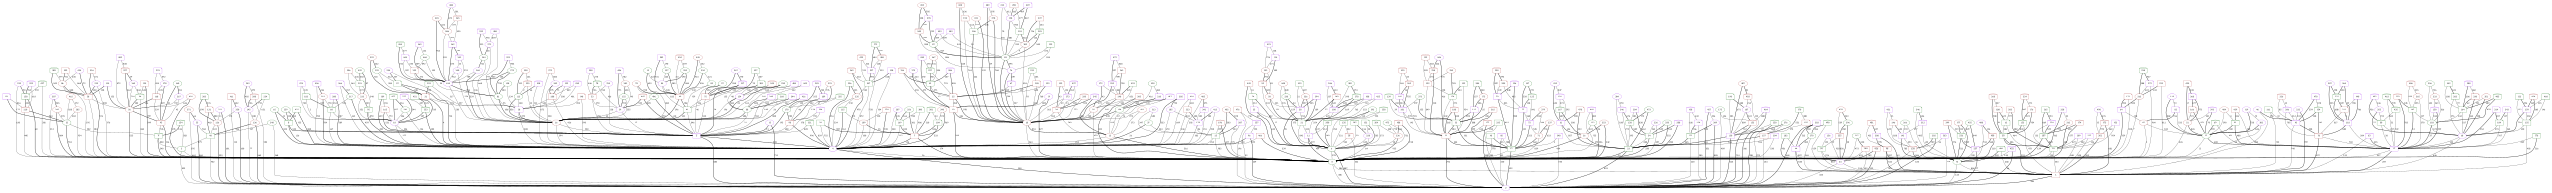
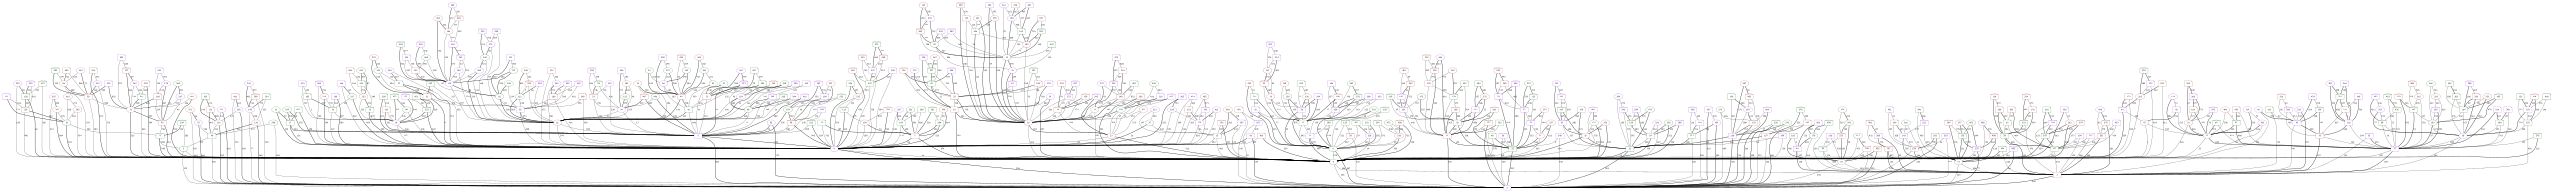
(1829, 136) -> (1830, 136)
(1676, 187) -> (1762, 183)
